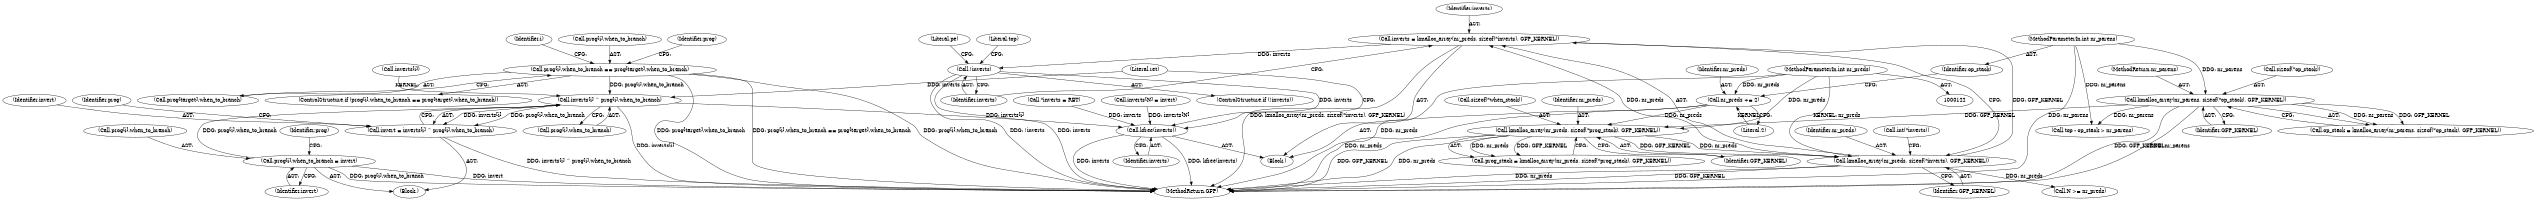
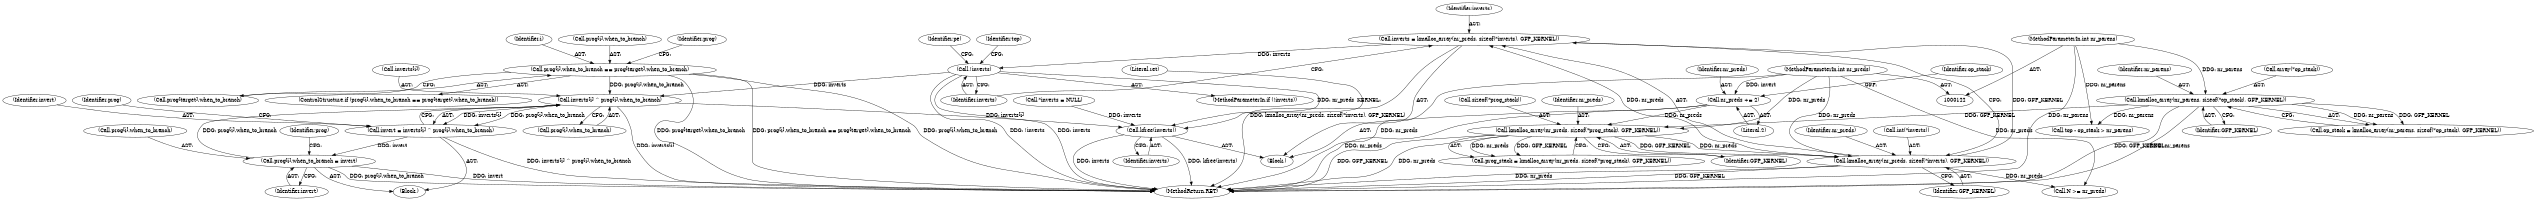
(944, 40) -> (944, 40)
(1004, 40) -> (1004, 40)
(581, 55) -> (581, 55)
(2021, 55) -> (2016, 71)
(2145, 70) -> (2145, 70)
(2292, 70) -> (2292, 70)
(899, 84) -> (807, 84)
(408, 85) -> (408, 85)
(430, 85) -> (430, 85)
(484, 85) -> (484, 85)
(1761, 85) -> (1761, 85)
(1872, 85) -> (1872, 85)
(1054, 100) -> (1054, 100)
(1146, 100) -> none
(1255, 100) -> (1255, 100)
(1336, 100) -> (1336, 100)
(1370, 100) -> (1370, 100)
(1490, 100) -> (1490, 100)
(1750, 116) -> (1750, 116)
(1766, 116) -> (1766, 116)
(1837, 116) -> (1837, 116)
none -> (1981, 133)
none -> (371, 146)
(1916, 146) -> (1916, 146)
(1192, 192) -> (1192, 192)
